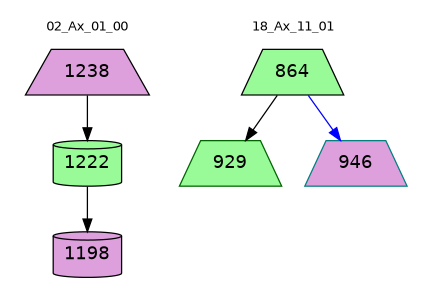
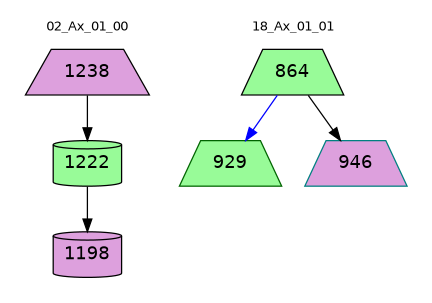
(293, 27) -> (293, 27)
(265, 113) -> (265, 113)
(321, 113) -> (321, 113)
